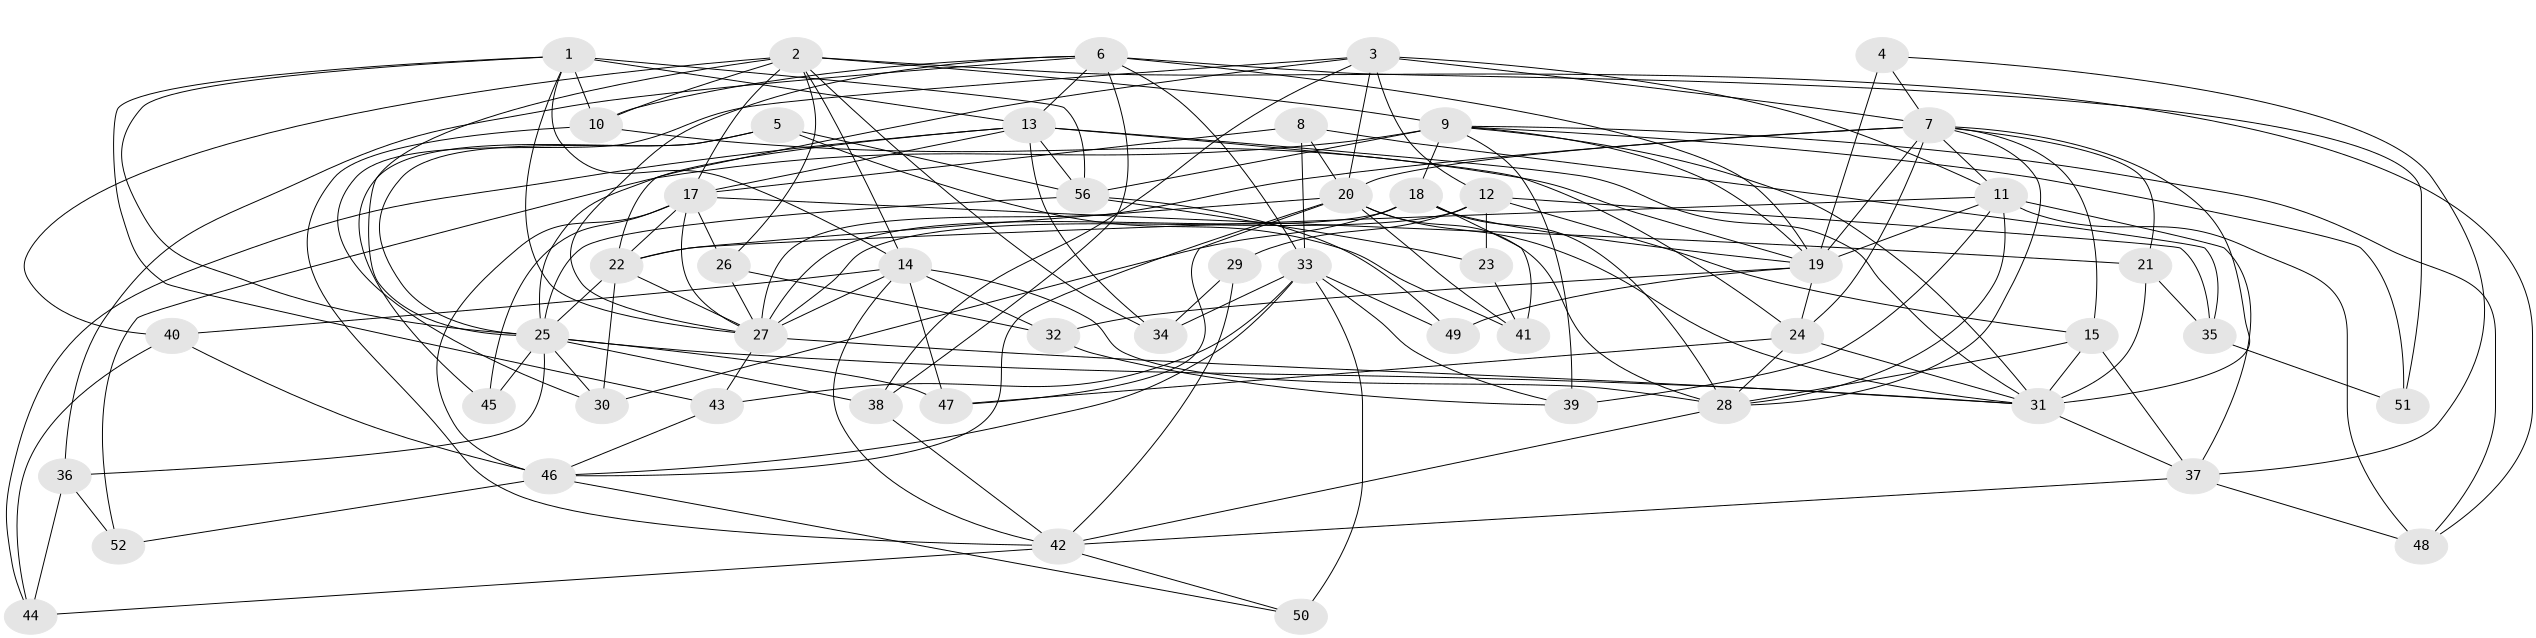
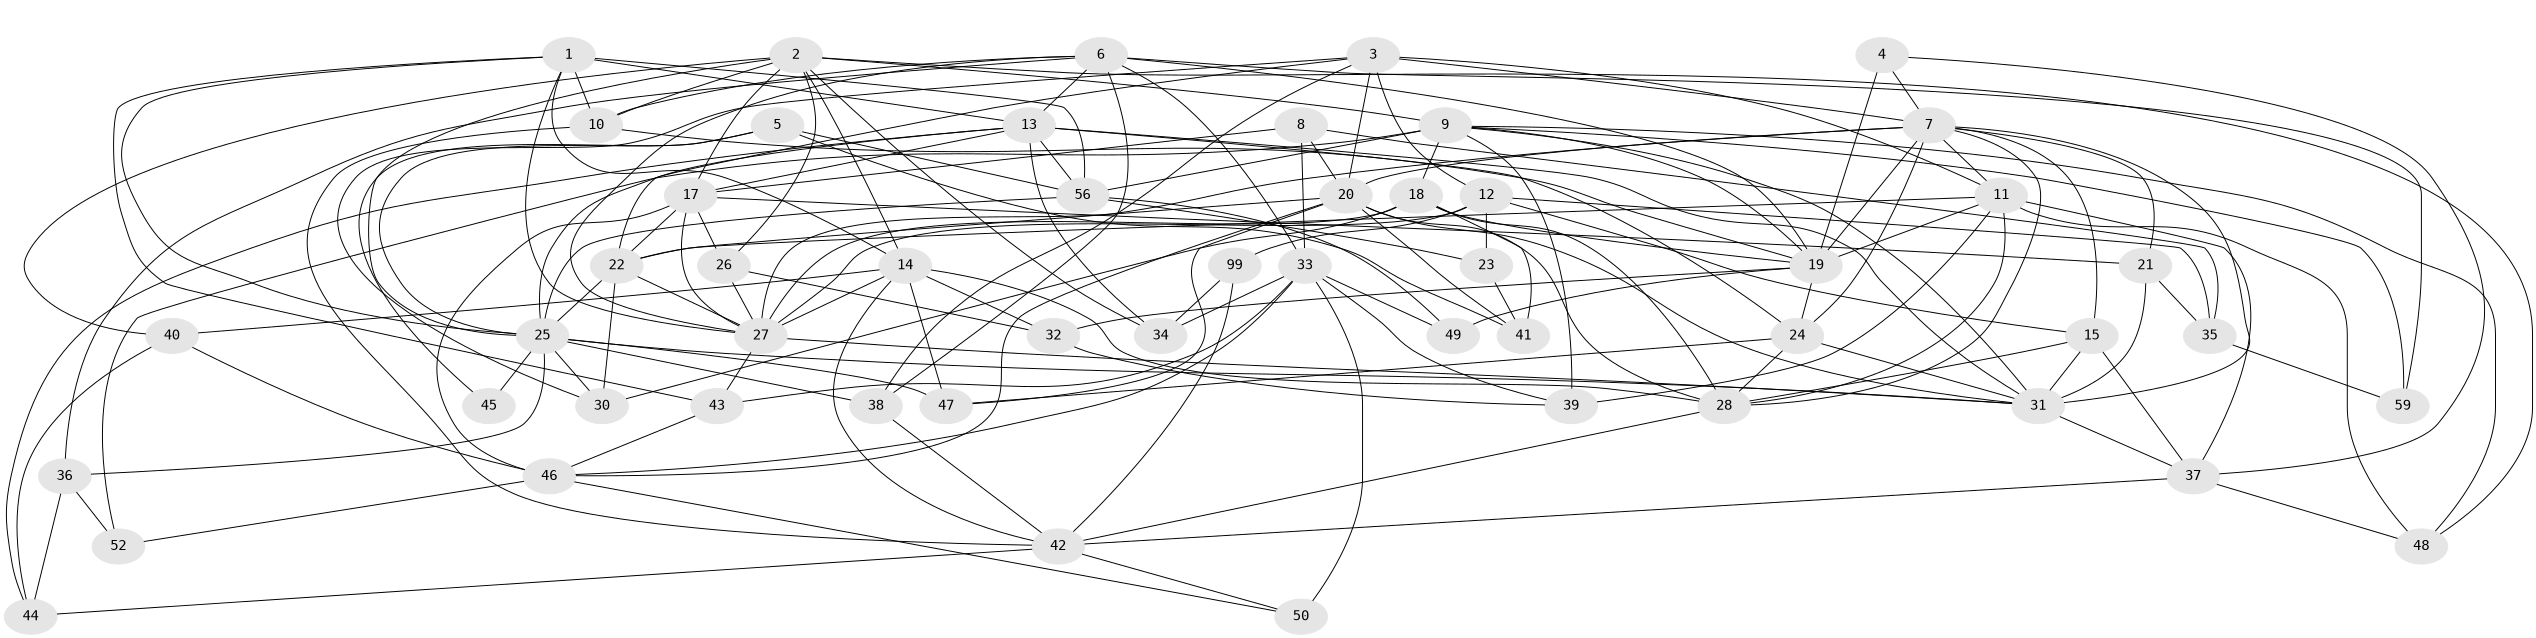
(1235, 266) -> (1235, 266)
(531, 270) -> none
(2403, 406) -> (2403, 406)
